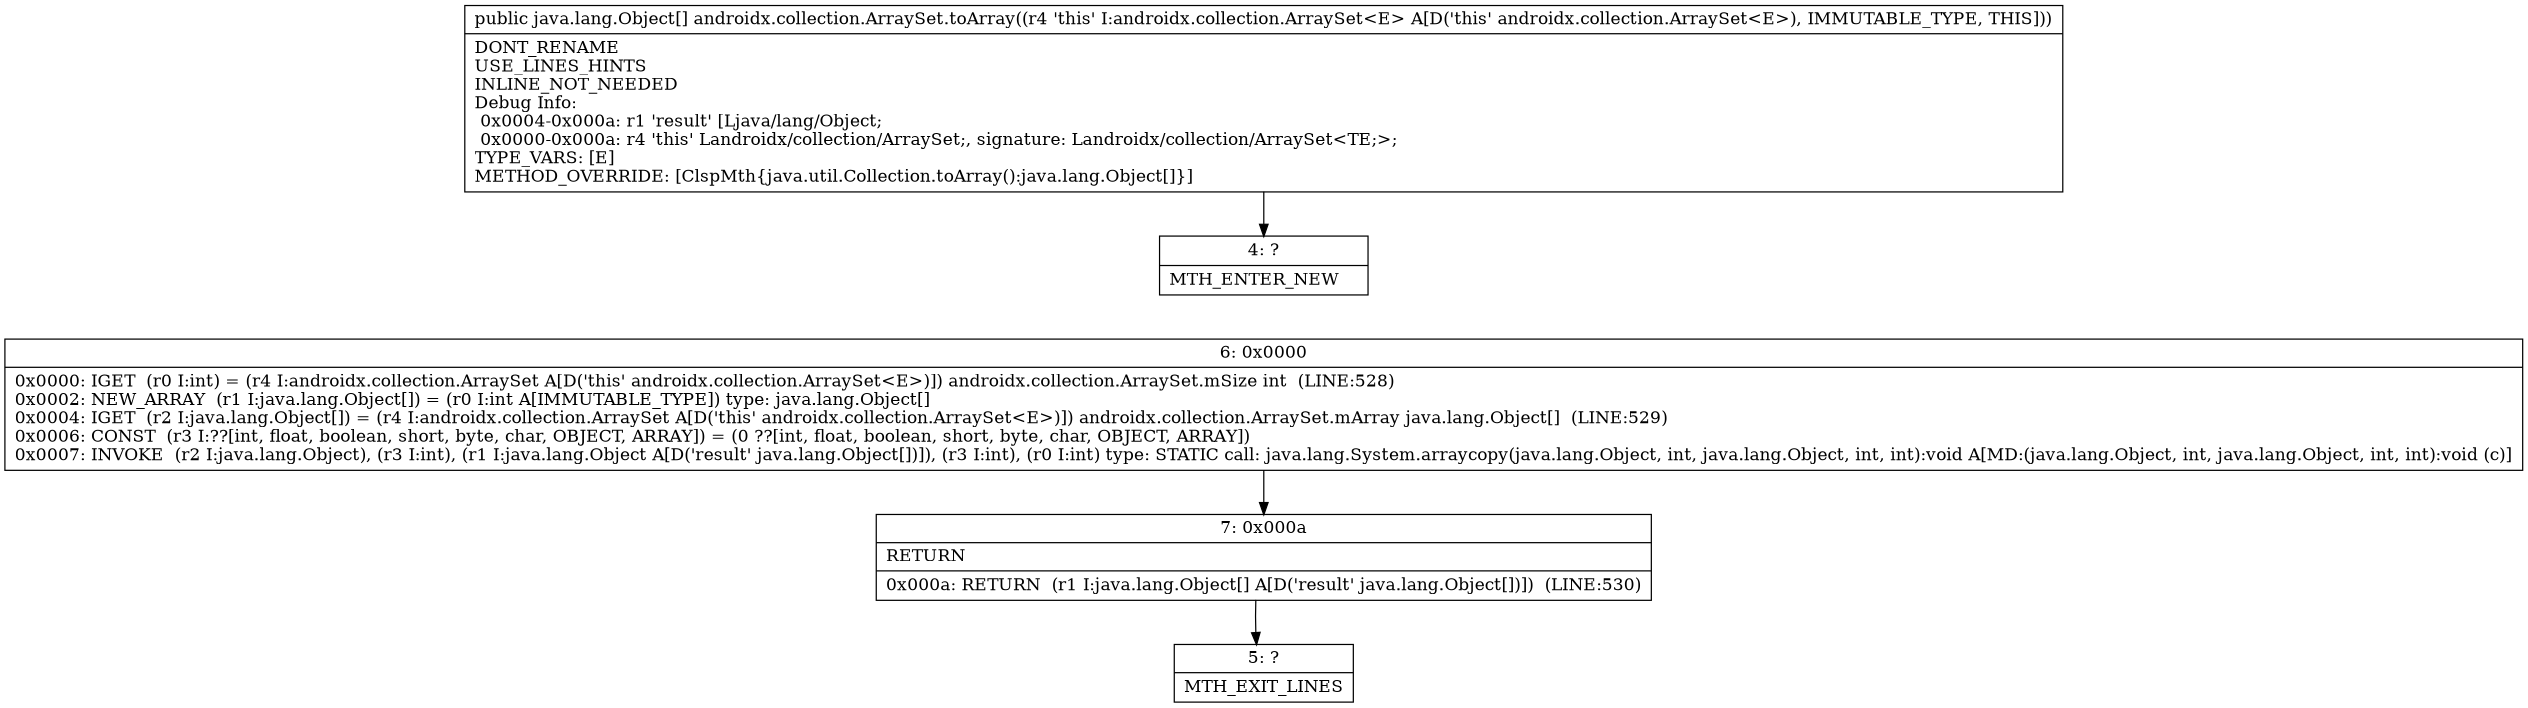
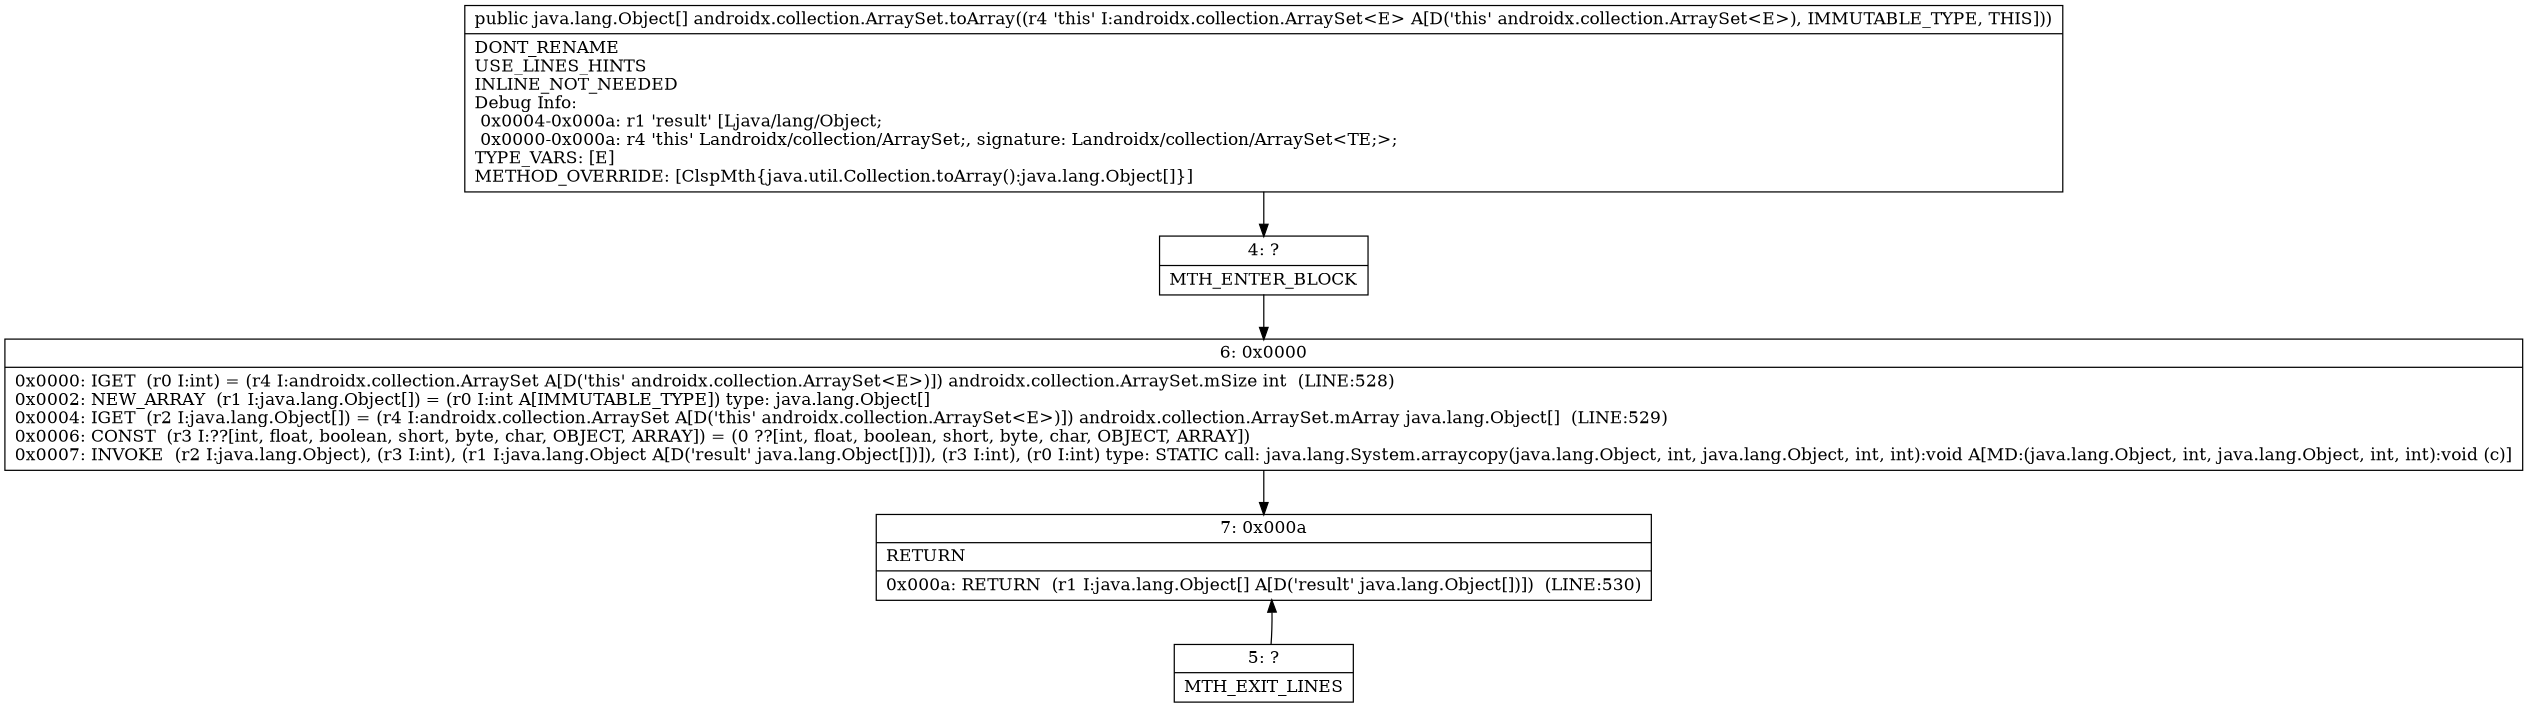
(1255, 280) -> (1264, 280)
none -> (1264, 311)
(1256, 616) -> (1272, 629)
